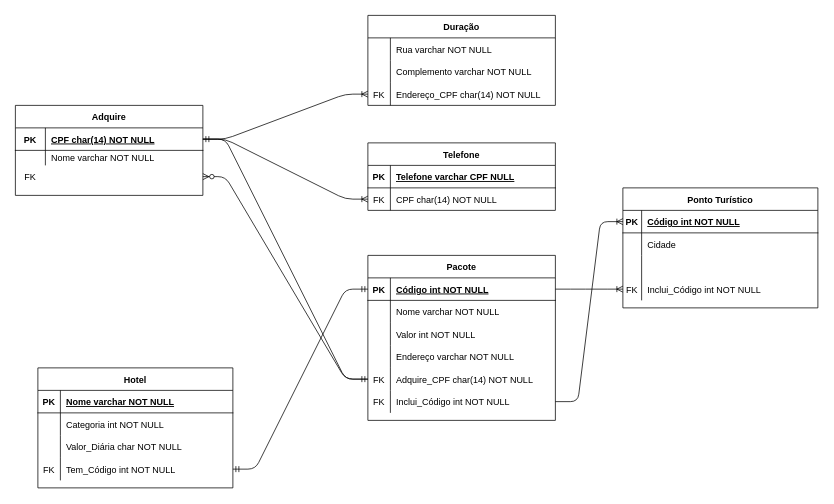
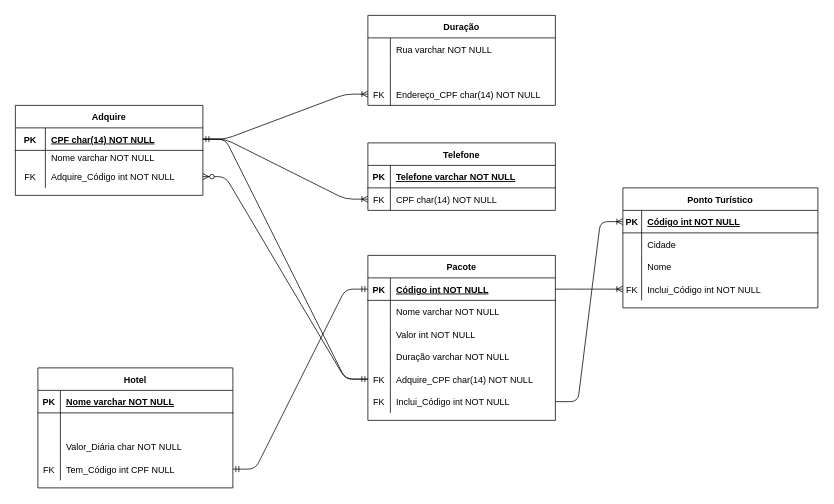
(473, 72) -> none
none -> (124, 177)
(454, 177) -> (454, 177)
none -> (730, 267)
(455, 357) -> (453, 357)
(147, 424) -> none
(118, 470) -> (118, 470)
